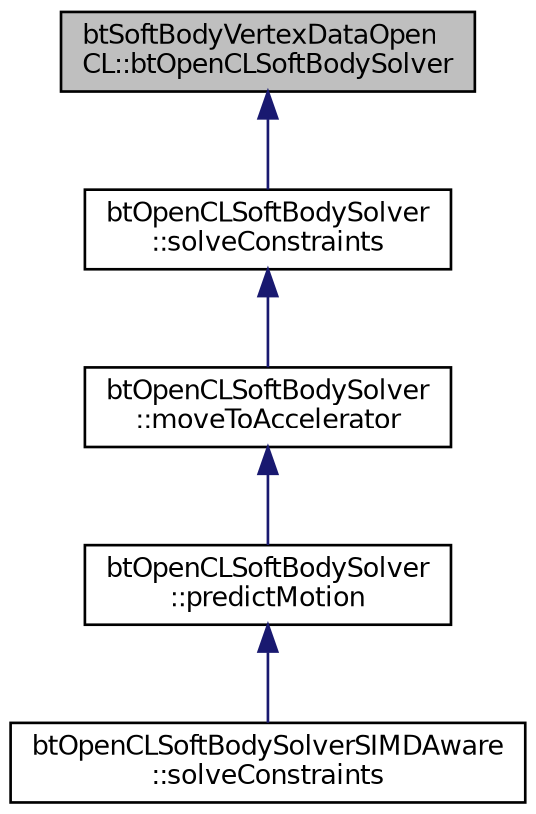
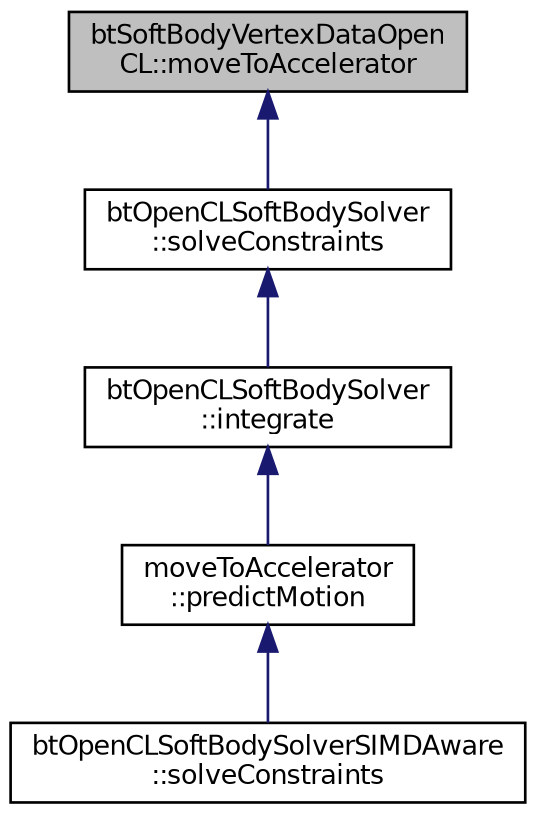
(268, 52) -> (268, 52)
(268, 407) -> (268, 407)
(268, 585) -> (268, 585)
